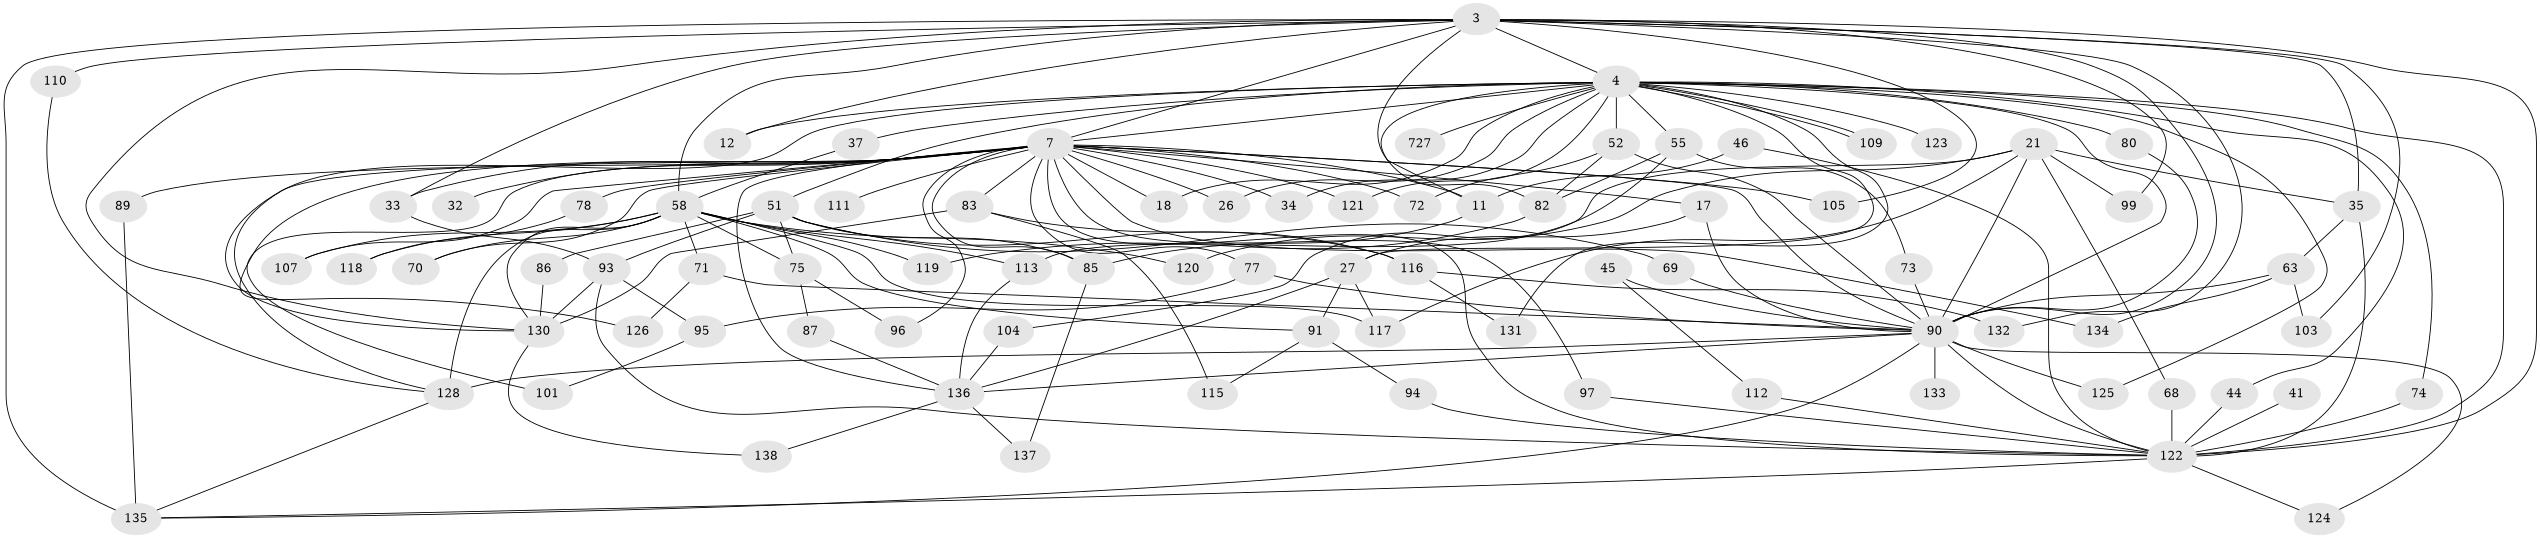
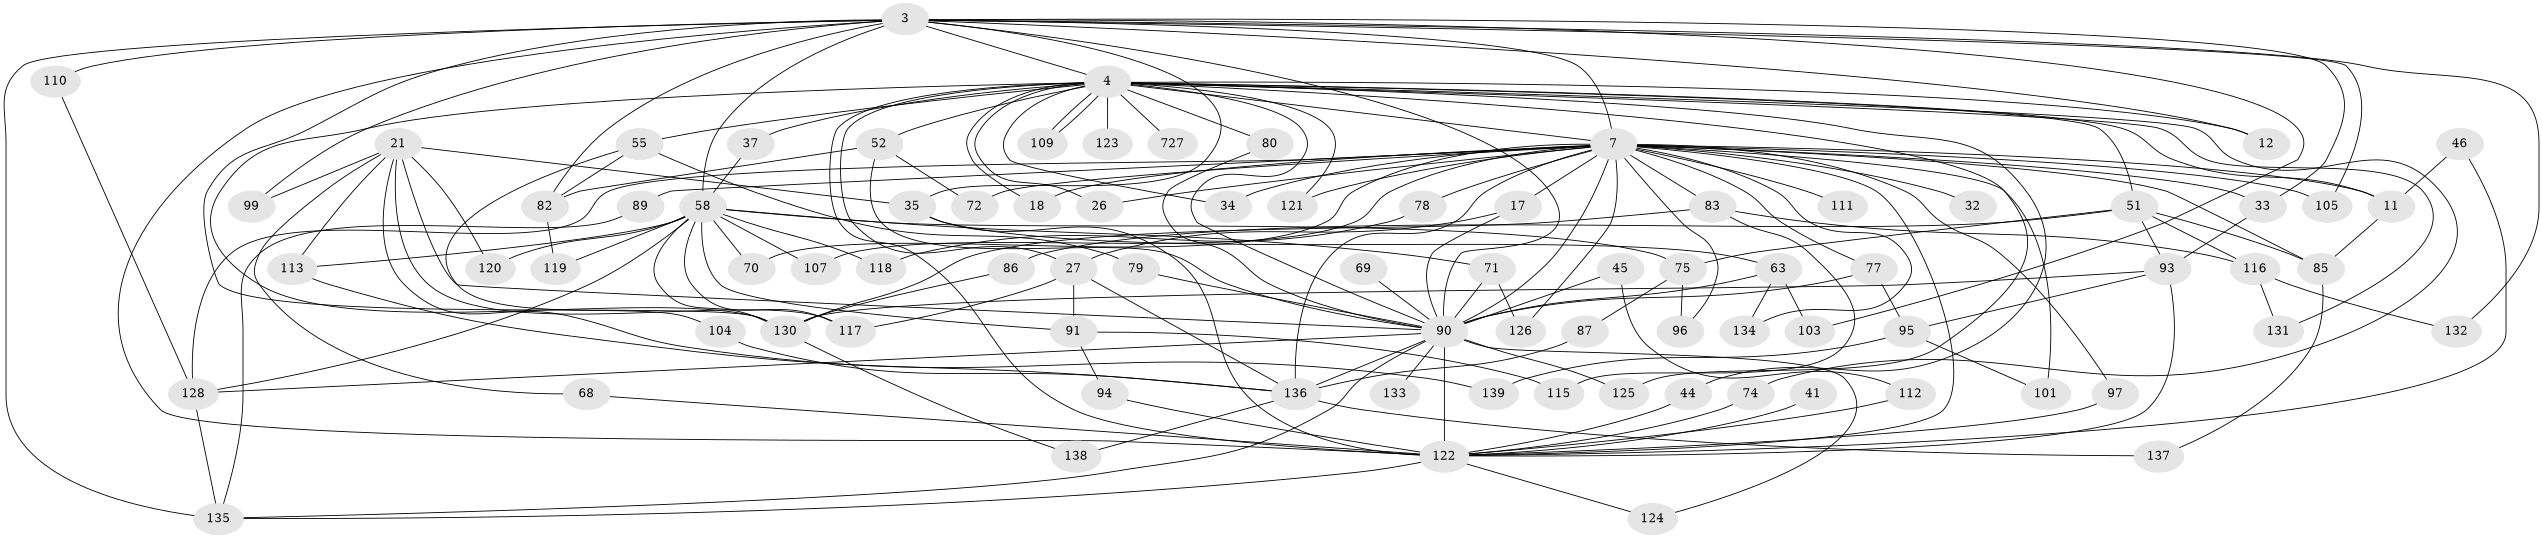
(1309, 228) -> none
(1909, 269) -> (1136, 269)
none -> (1494, 394)
